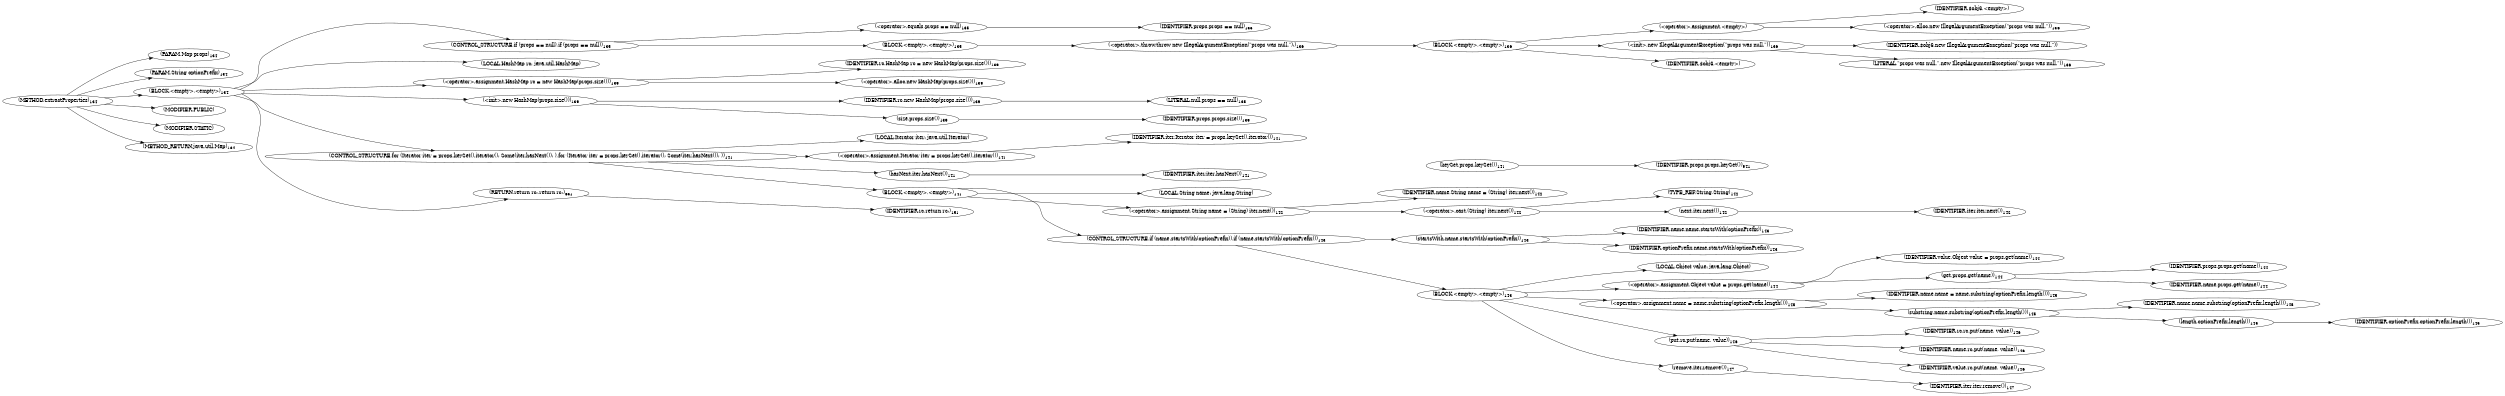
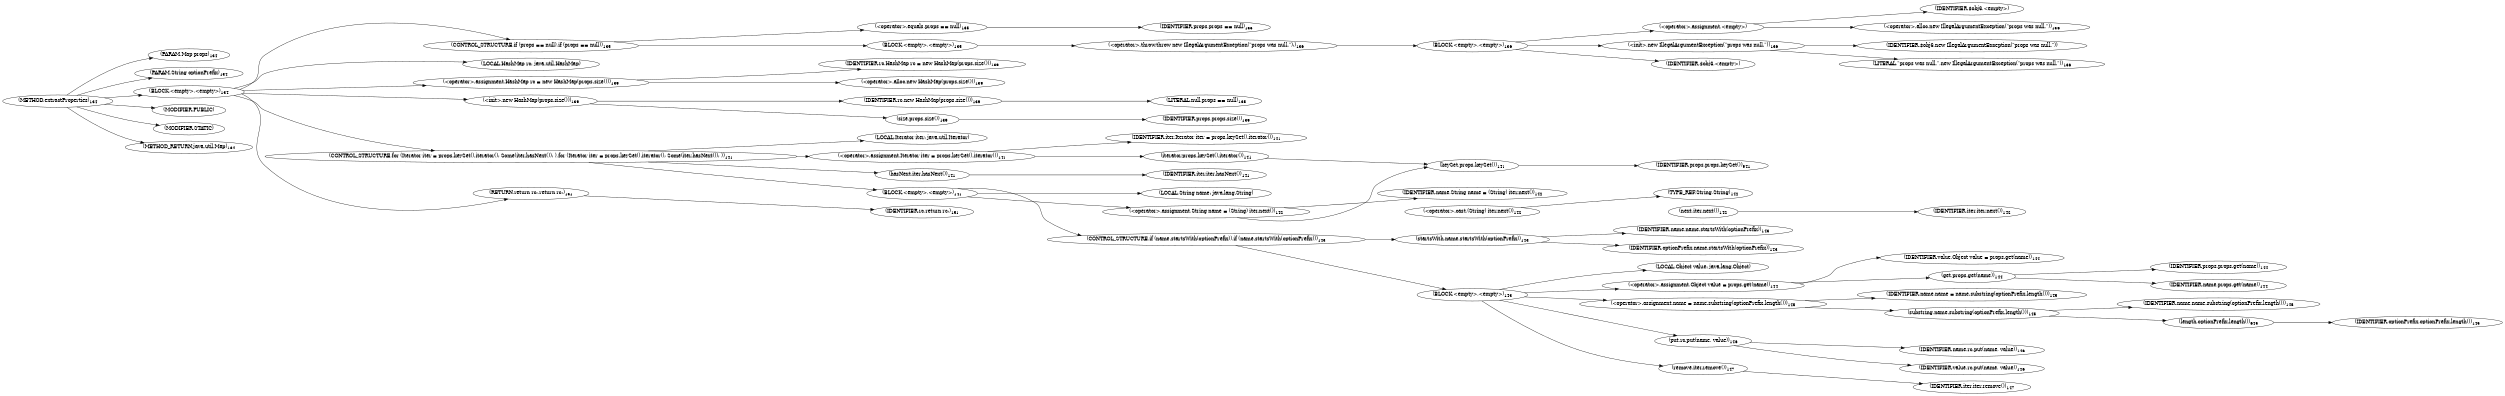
none -> (1206, 156)
(569, 193) -> (569, 193)
(1356, 212) -> (1338, 214)
(1602, 212) -> none
(2254, 322) -> (2254, 322)
(1972, 332) -> none
